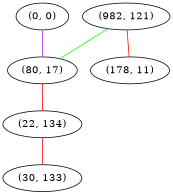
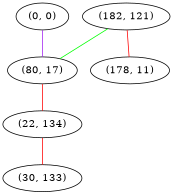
(126, 16) -> (126, 16)
